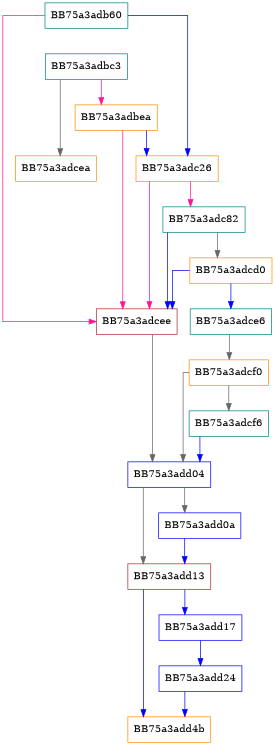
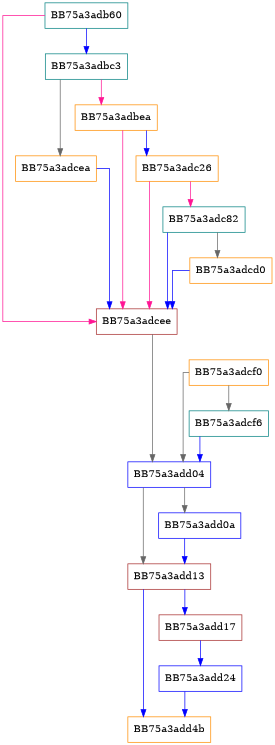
(188, 52) -> (86, 37)
none -> (110, 229)
(231, 322) -> none
(200, 628) -> (200, 628)
